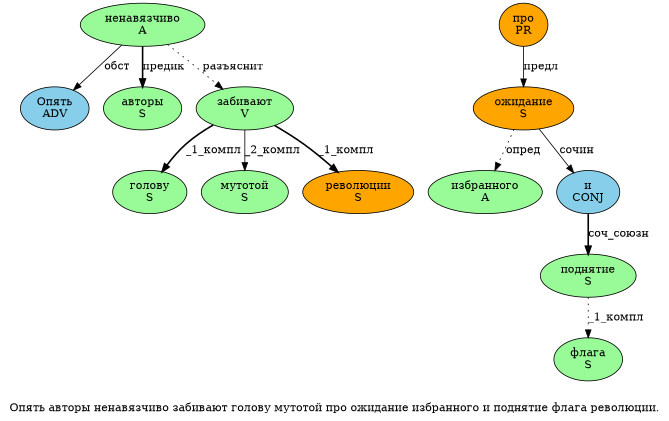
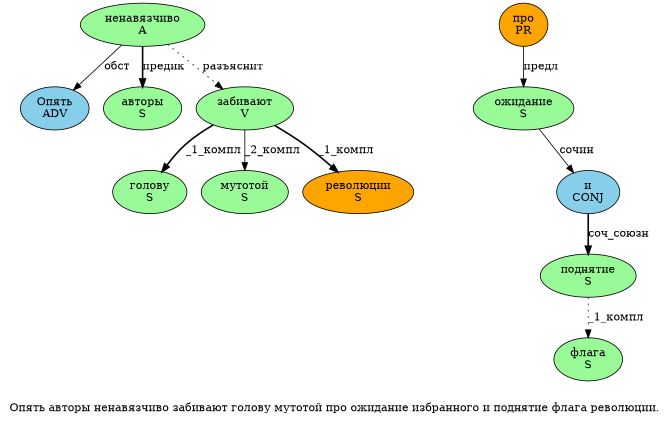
(524, 108) -> (524, 108)
(485, 192) -> none
